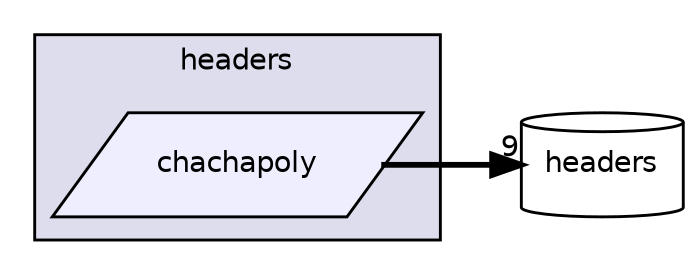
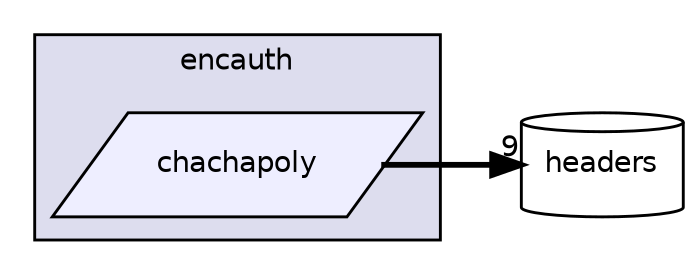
(238, 62) -> (238, 62)
